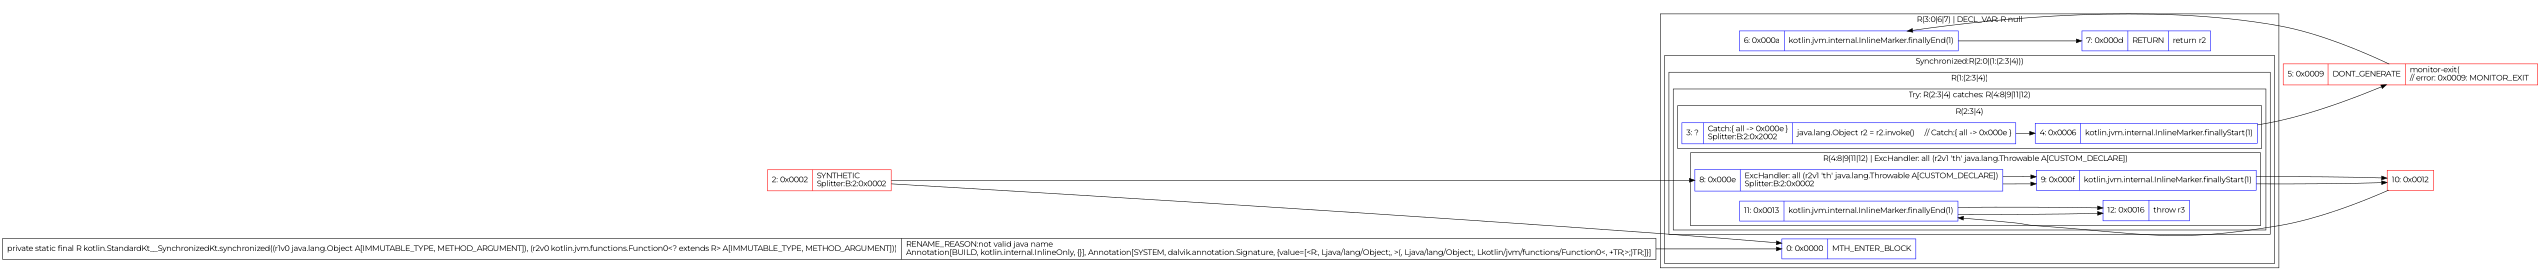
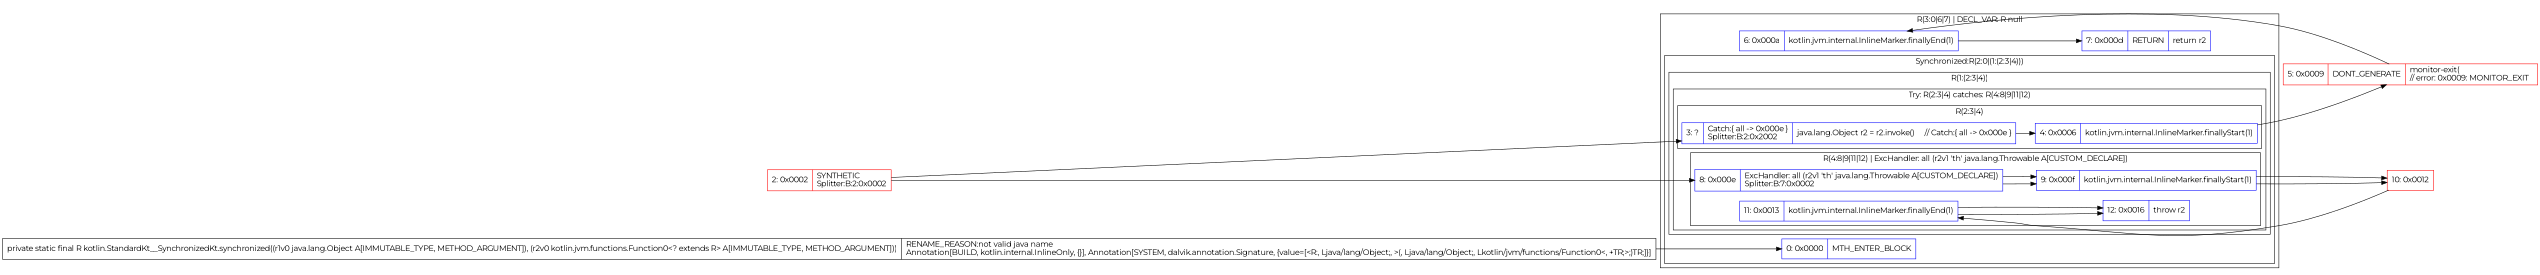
(1780, 184) -> (1780, 184)
(2169, 210) -> (2169, 210)
(1334, 211) -> (1284, 159)
